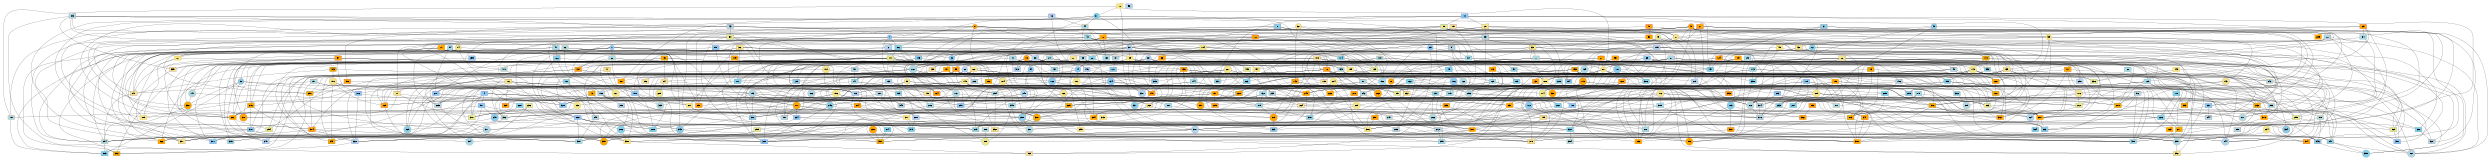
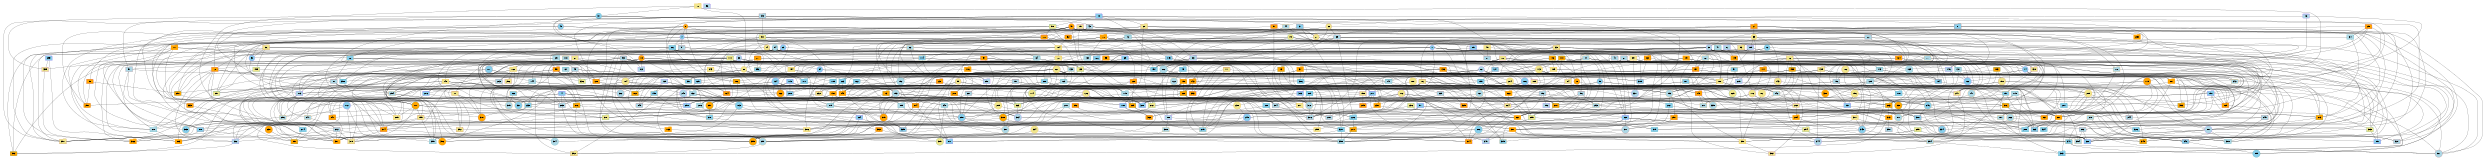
(1103, 118) -> none
